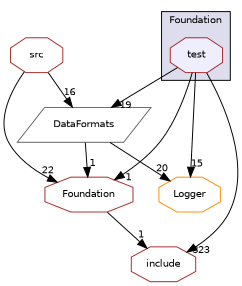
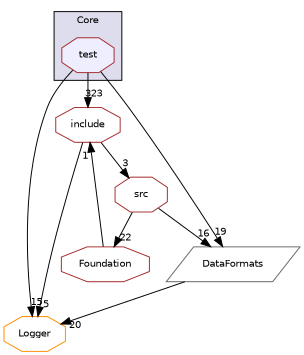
(196, 21) -> (88, 21)
(168, 131) -> none
(86, 155) -> none
none -> (112, 156)
none -> (59, 224)
